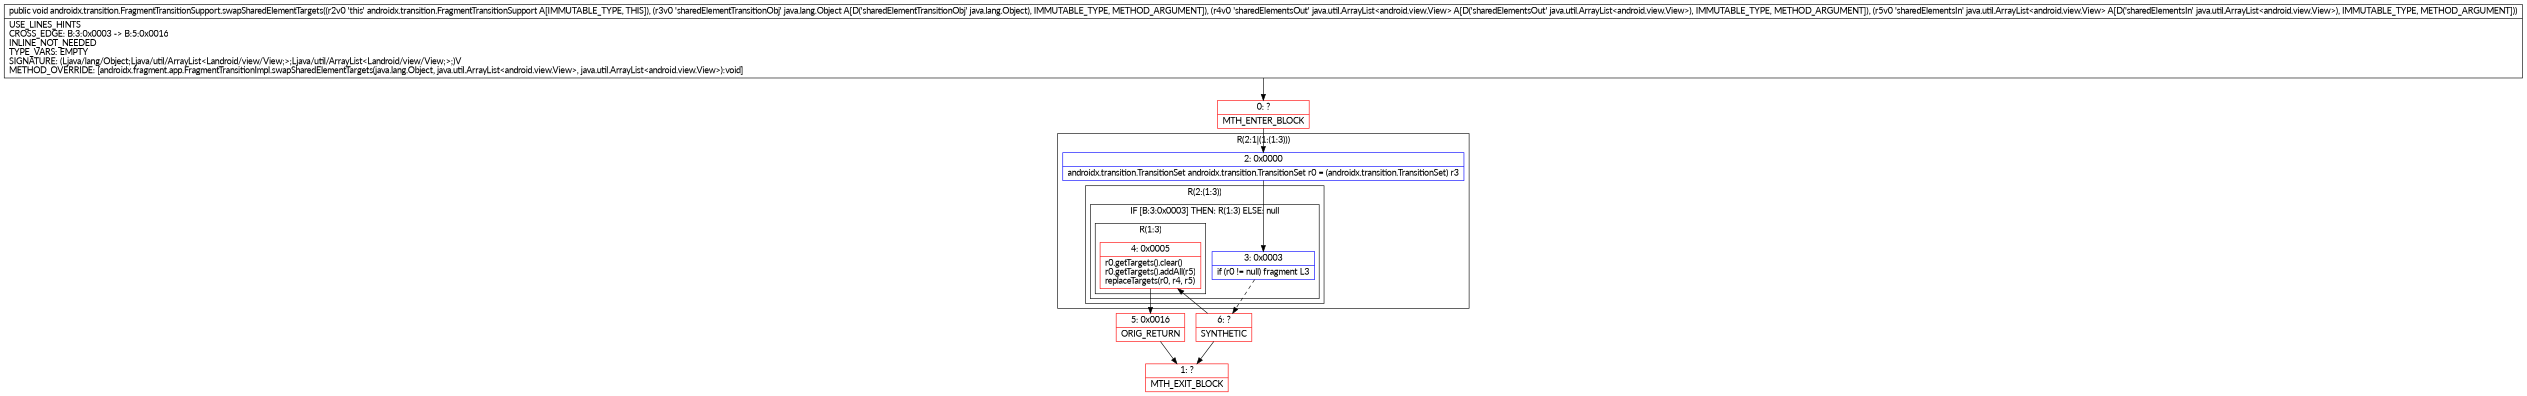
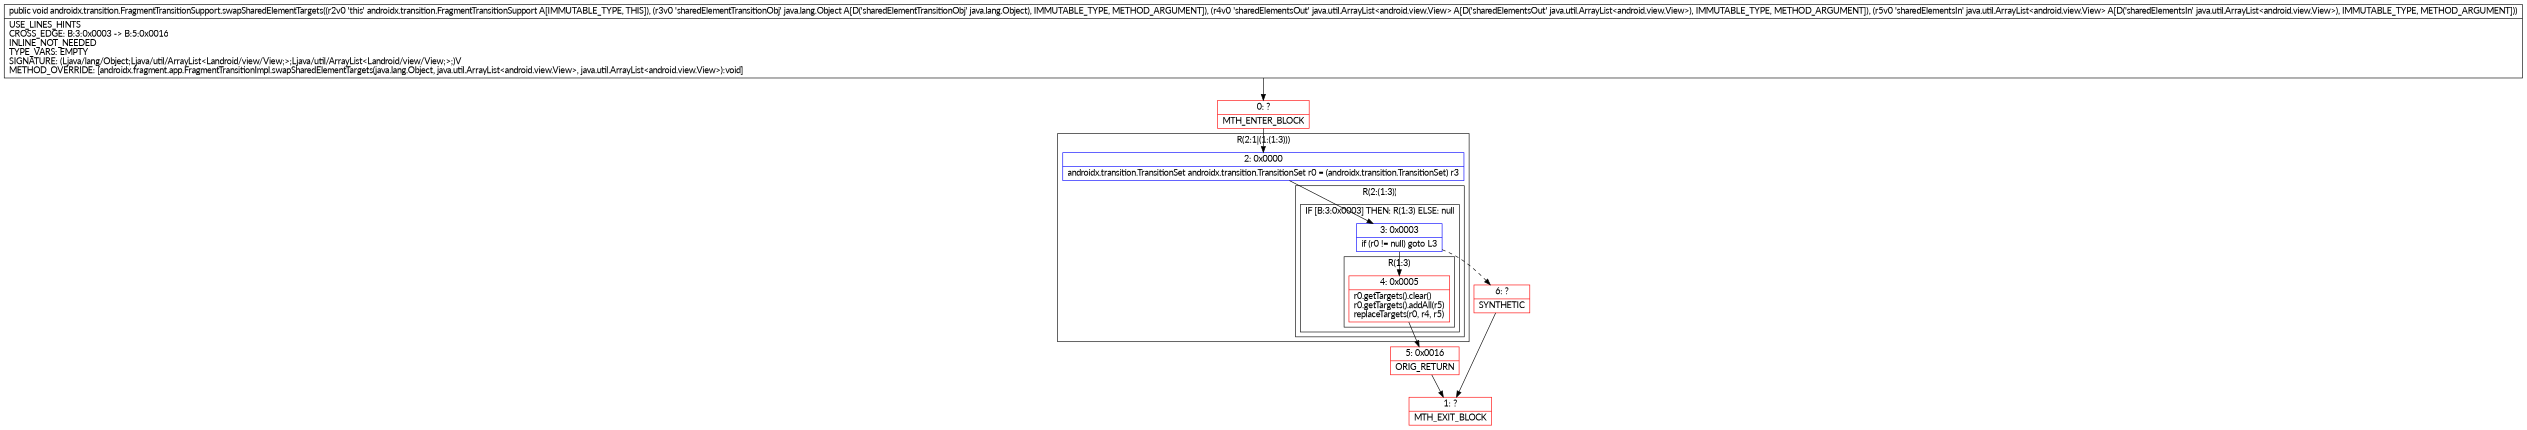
(1263, 272) -> (1399, 244)
(1195, 303) -> (1399, 261)
